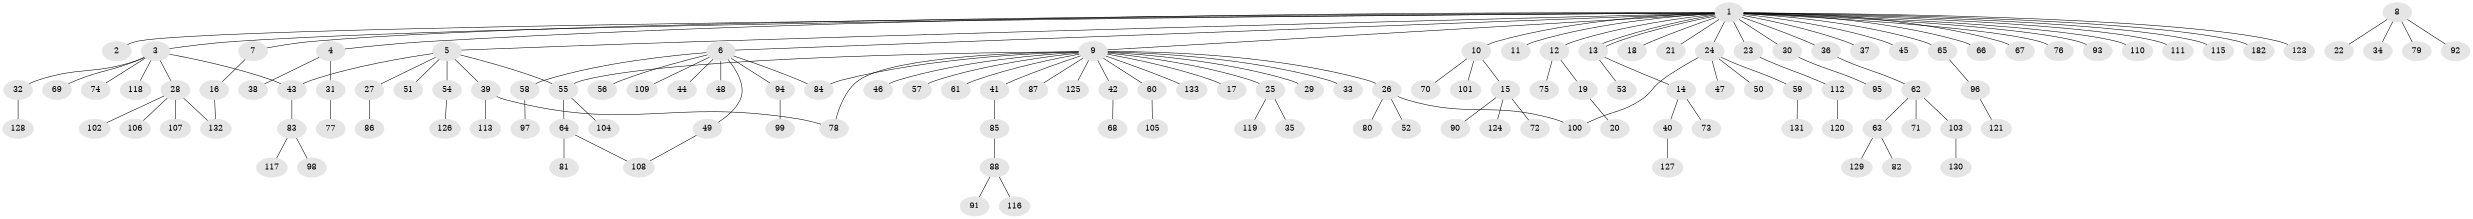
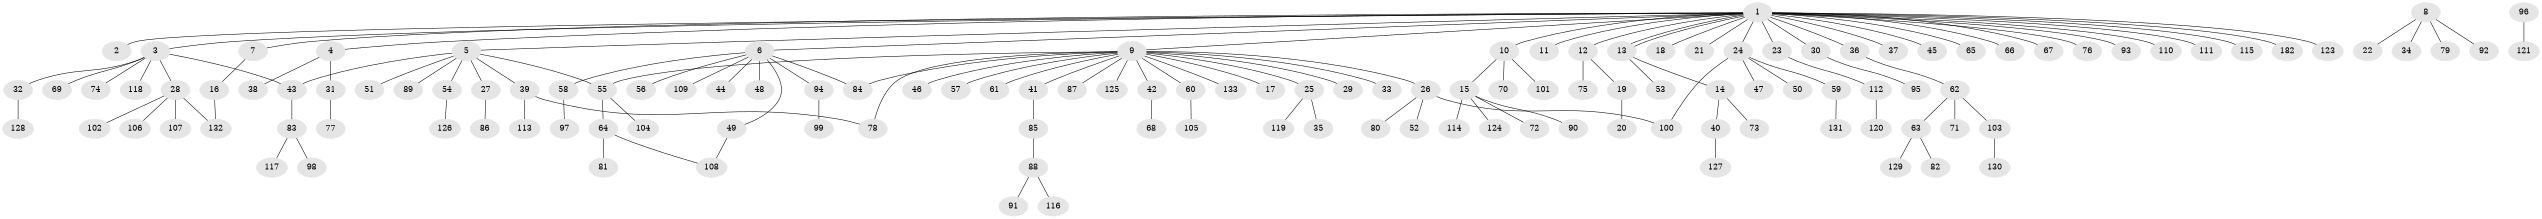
(1959, 71) -> none
none -> (408, 90)
none -> (1454, 129)
